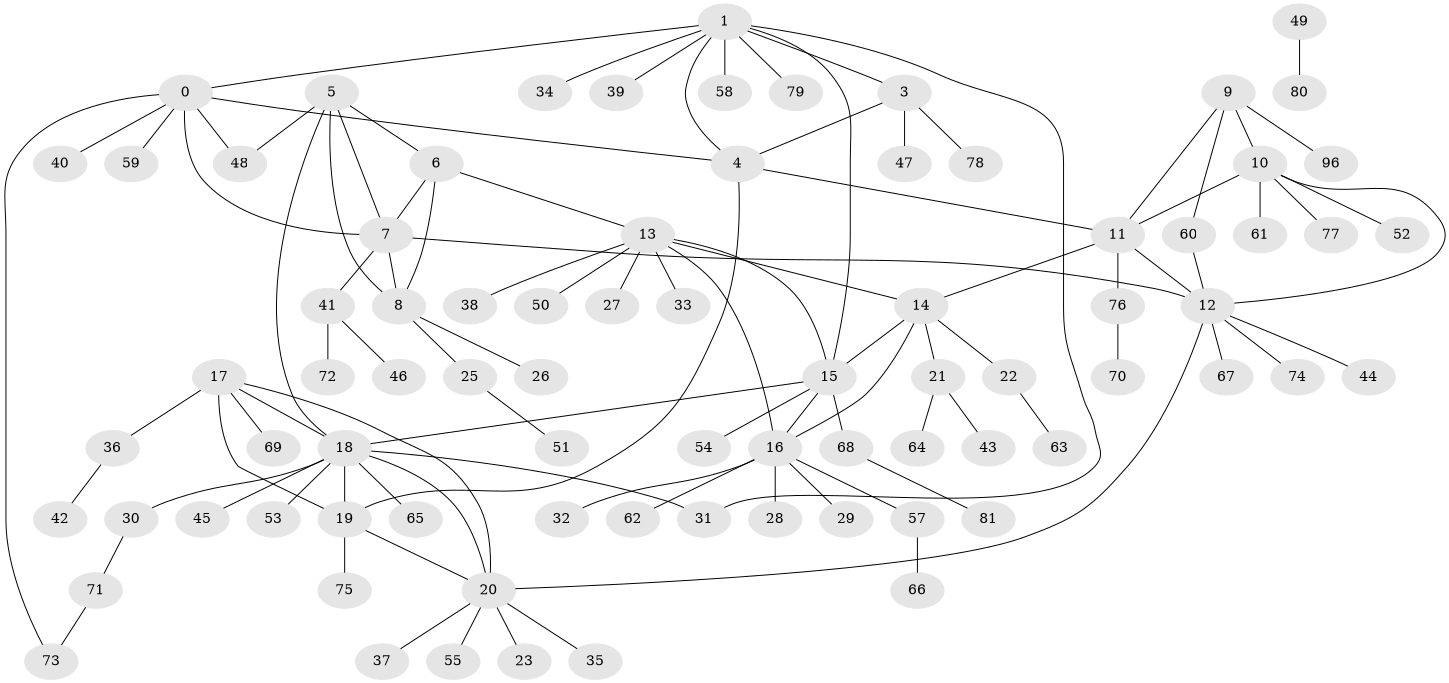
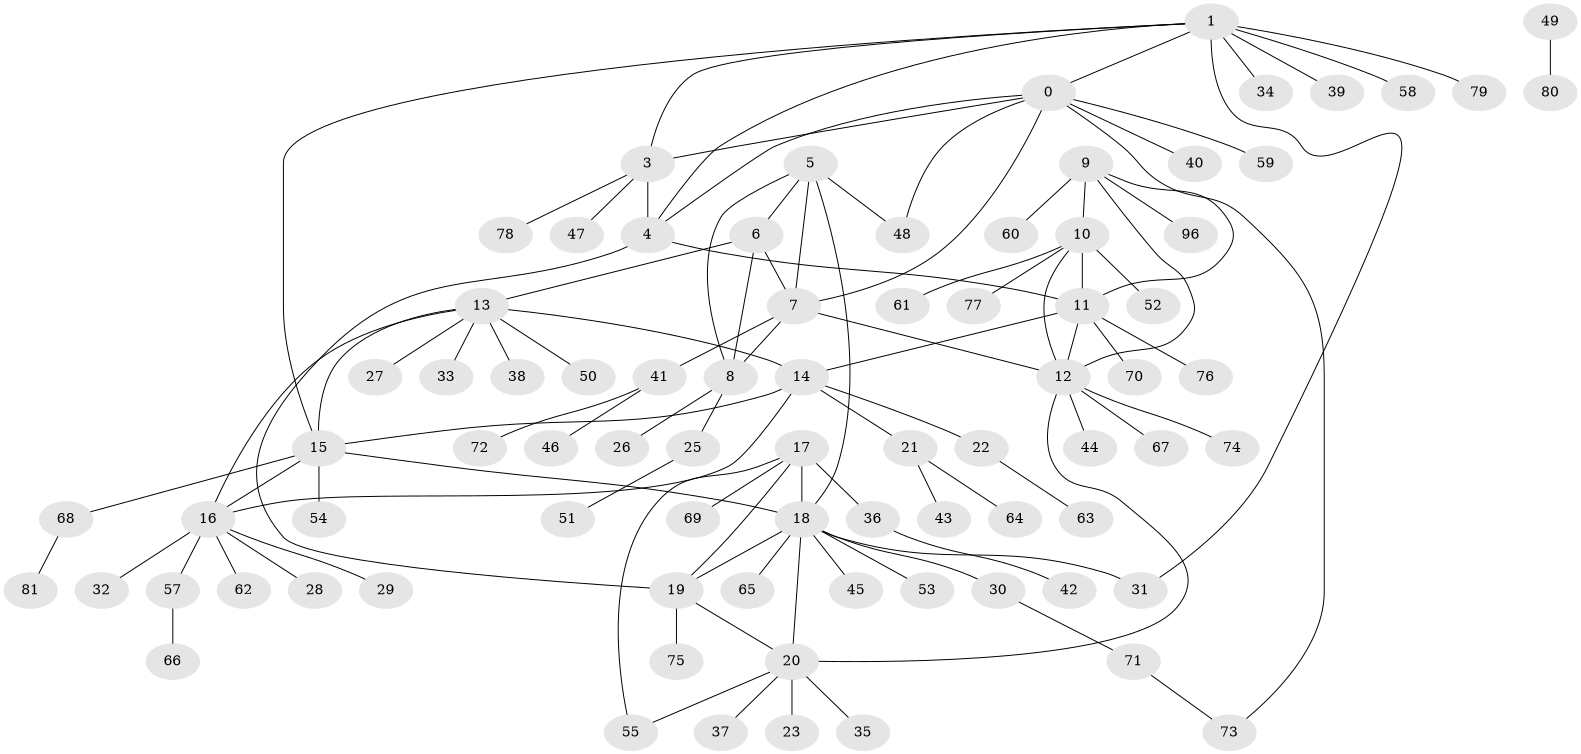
none -> (874, 123)
(1198, 271) -> (1191, 294)
(1118, 342) -> (1108, 342)
(411, 445) -> (634, 540)
